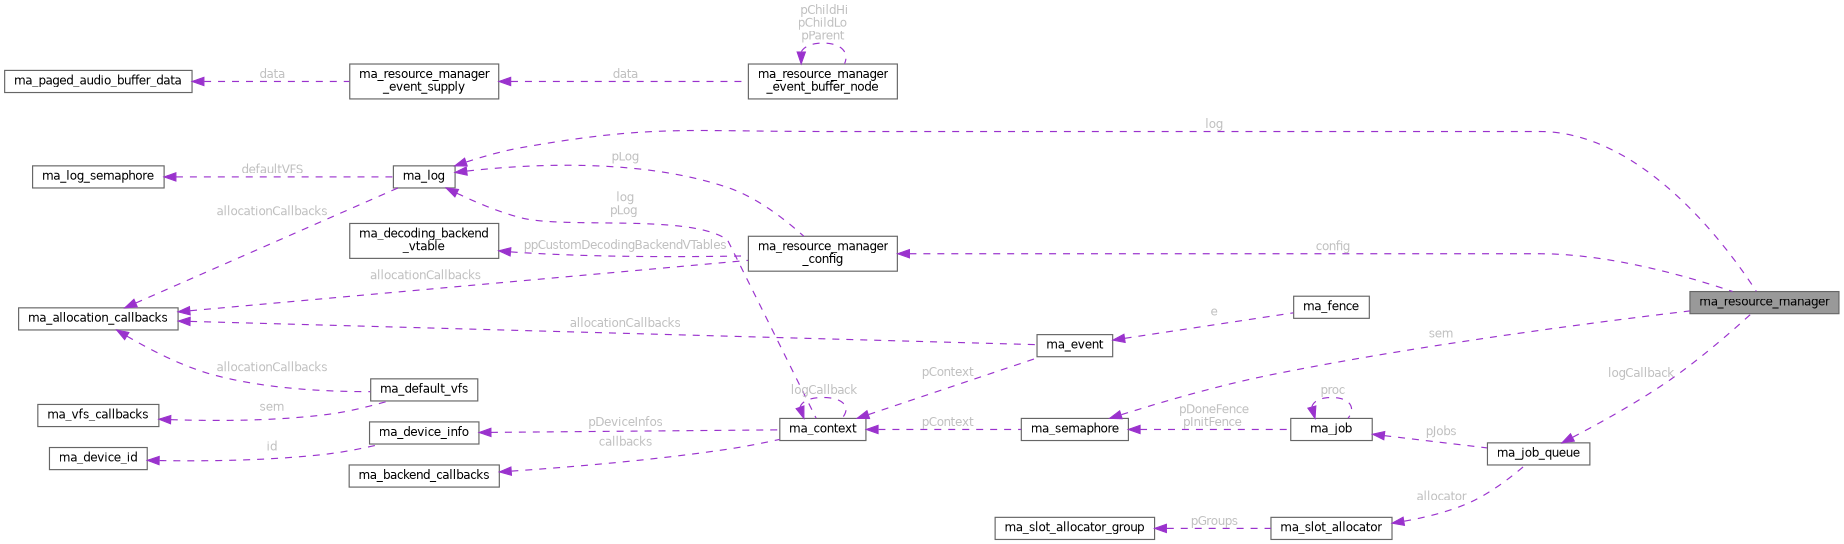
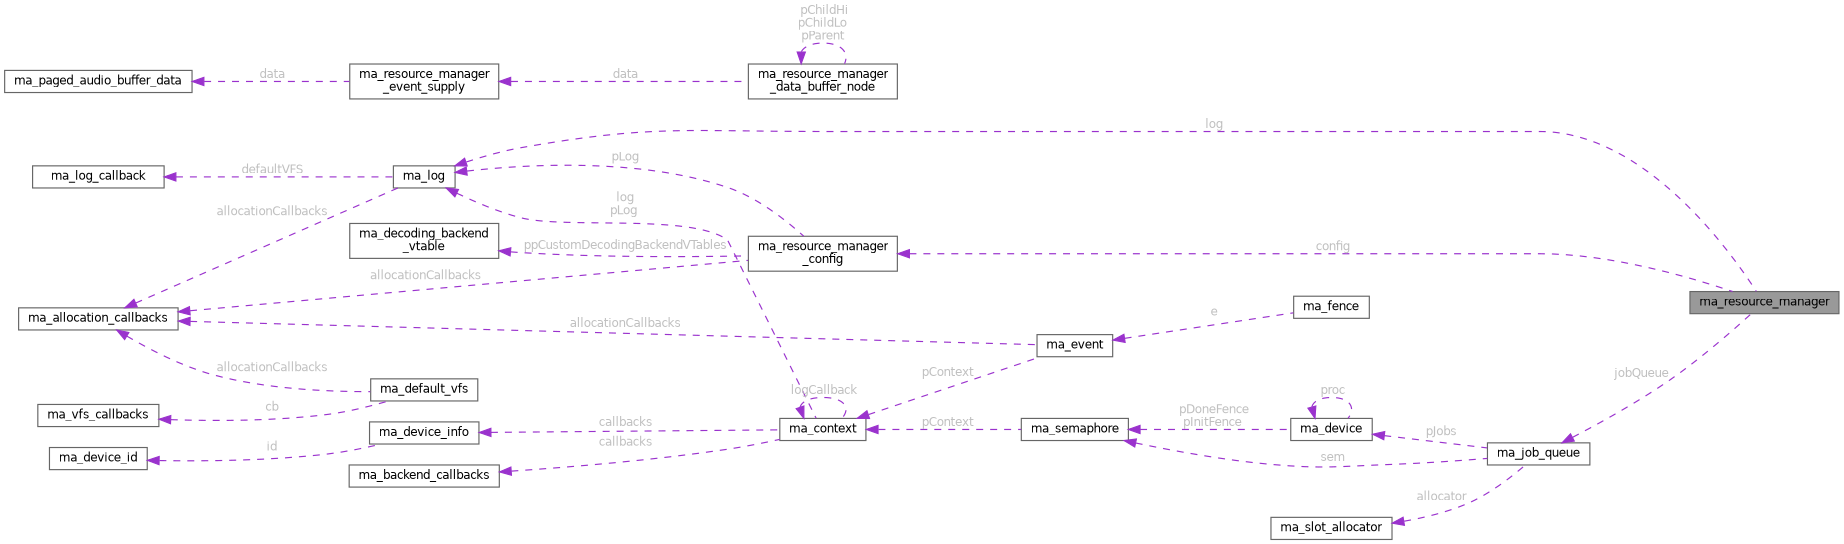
(823, 81) -> (823, 81)
(98, 177) -> (98, 177)
(1403, 351) -> (1311, 467)
(1640, 374) -> (1640, 374)
(271, 408) -> (271, 408)
(624, 423) -> (624, 423)
(1331, 429) -> (1331, 429)
(1075, 528) -> none
